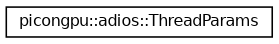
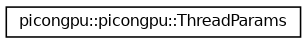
(139, 22) -> (153, 22)
